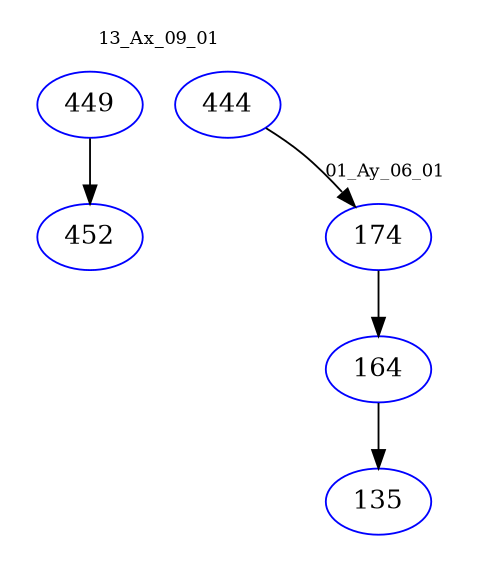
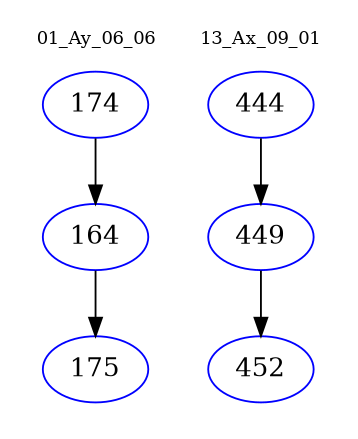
(323, 172) -> (261, 162)
(385, 172) -> (96, 40)
(379, 502) -> (96, 369)
